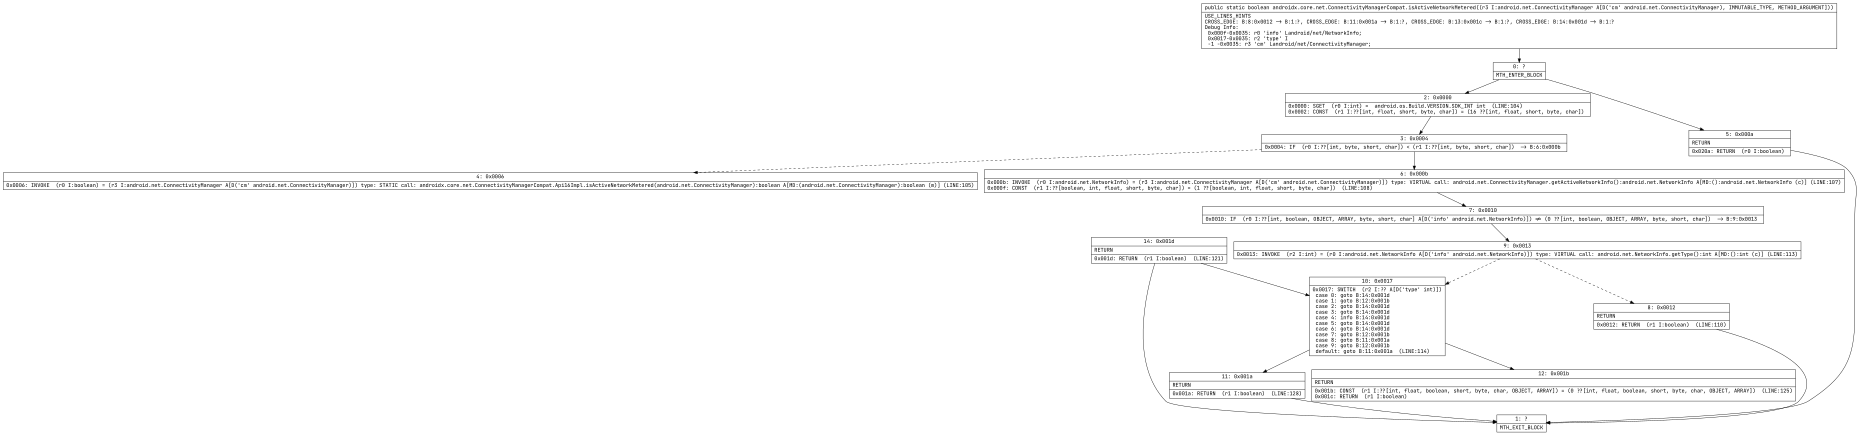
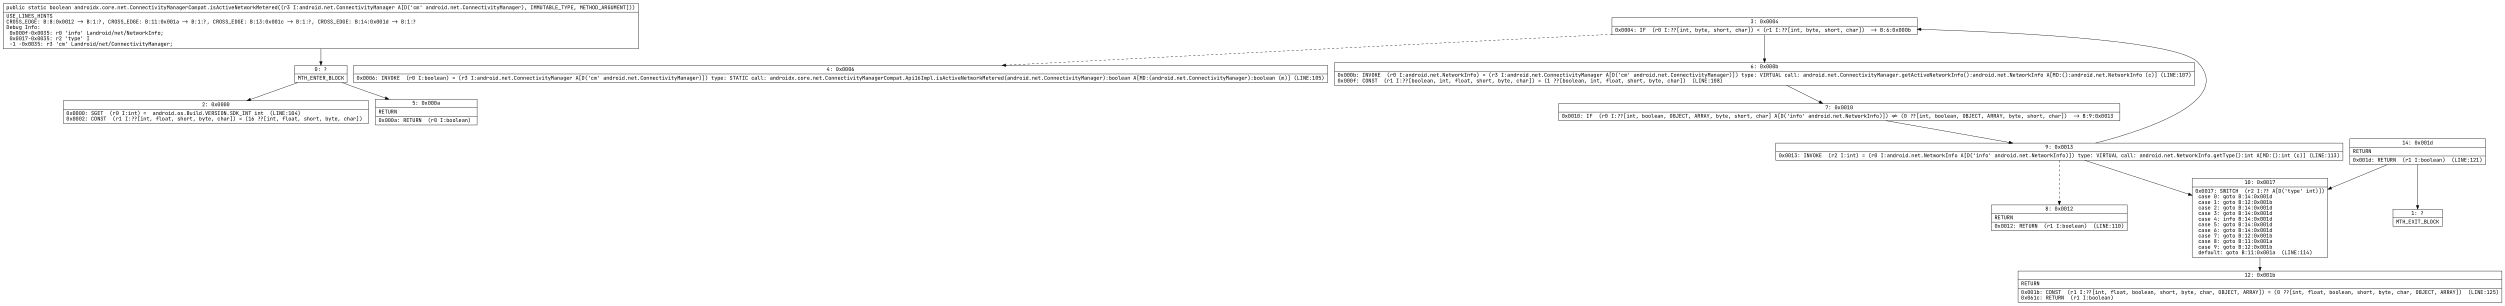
(1426, 124) -> (2137, 45)
(1740, 151) -> (426, 120)
(1474, 271) -> (2137, 177)
(1237, 385) -> none
(1829, 385) -> none
(1363, 397) -> (2069, 298)
(1796, 403) -> none
